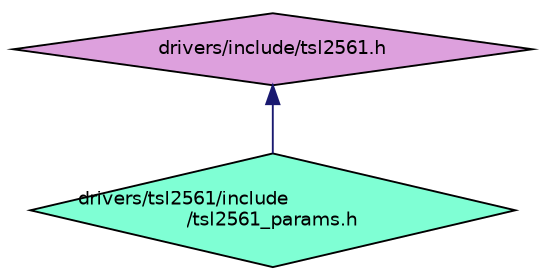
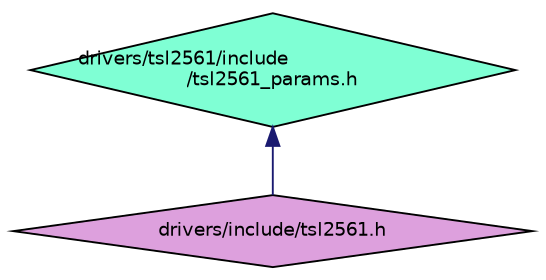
(273, 129) -> (273, 171)
